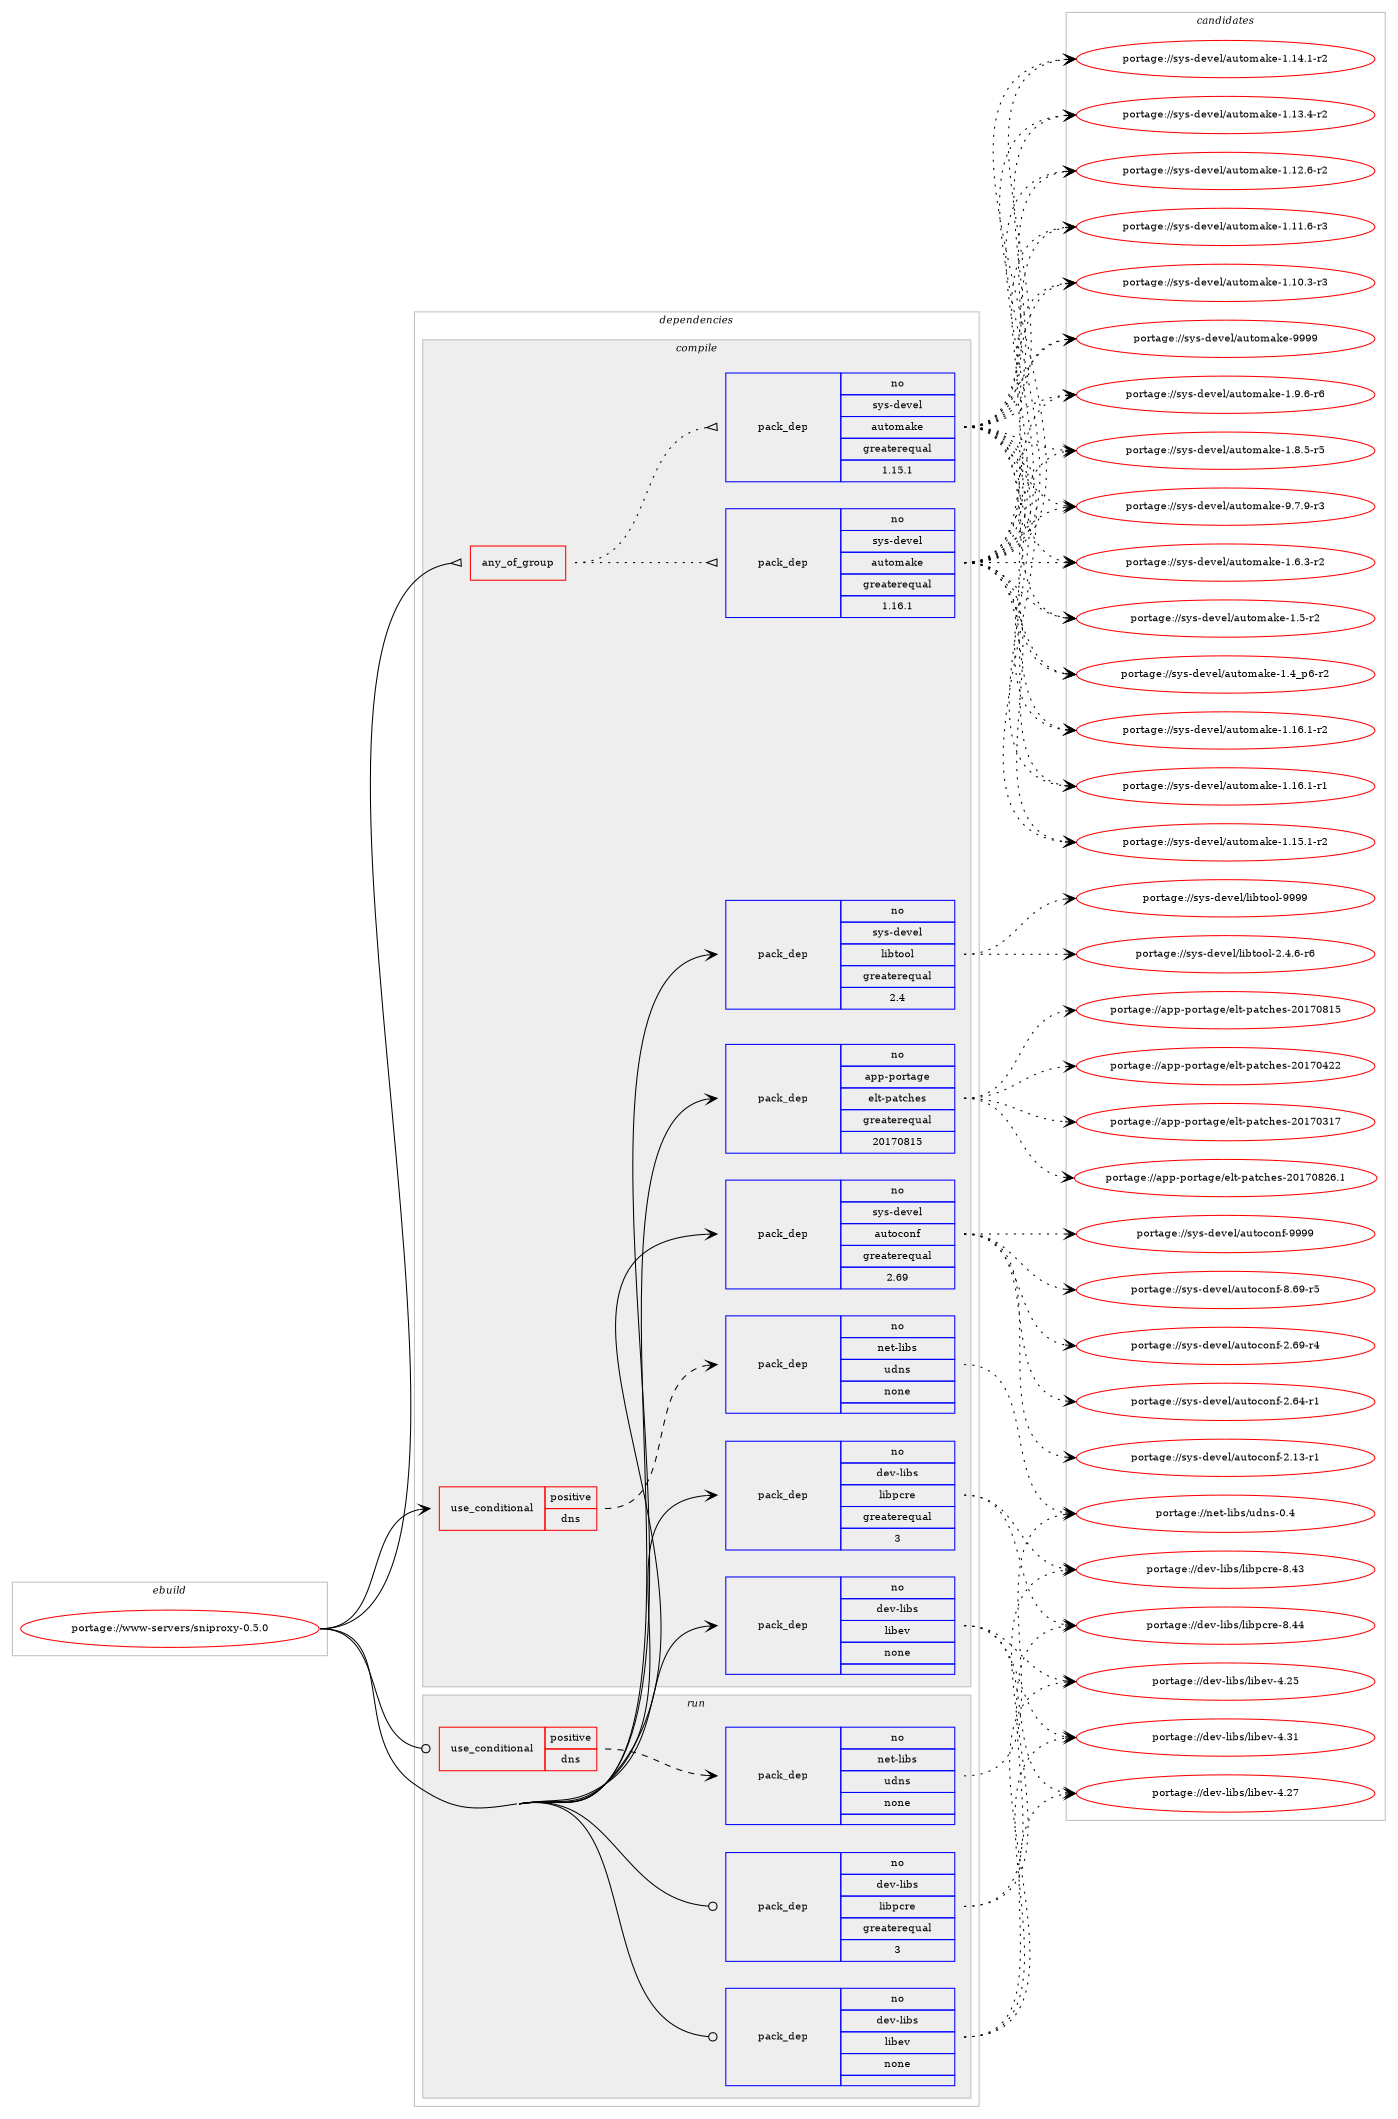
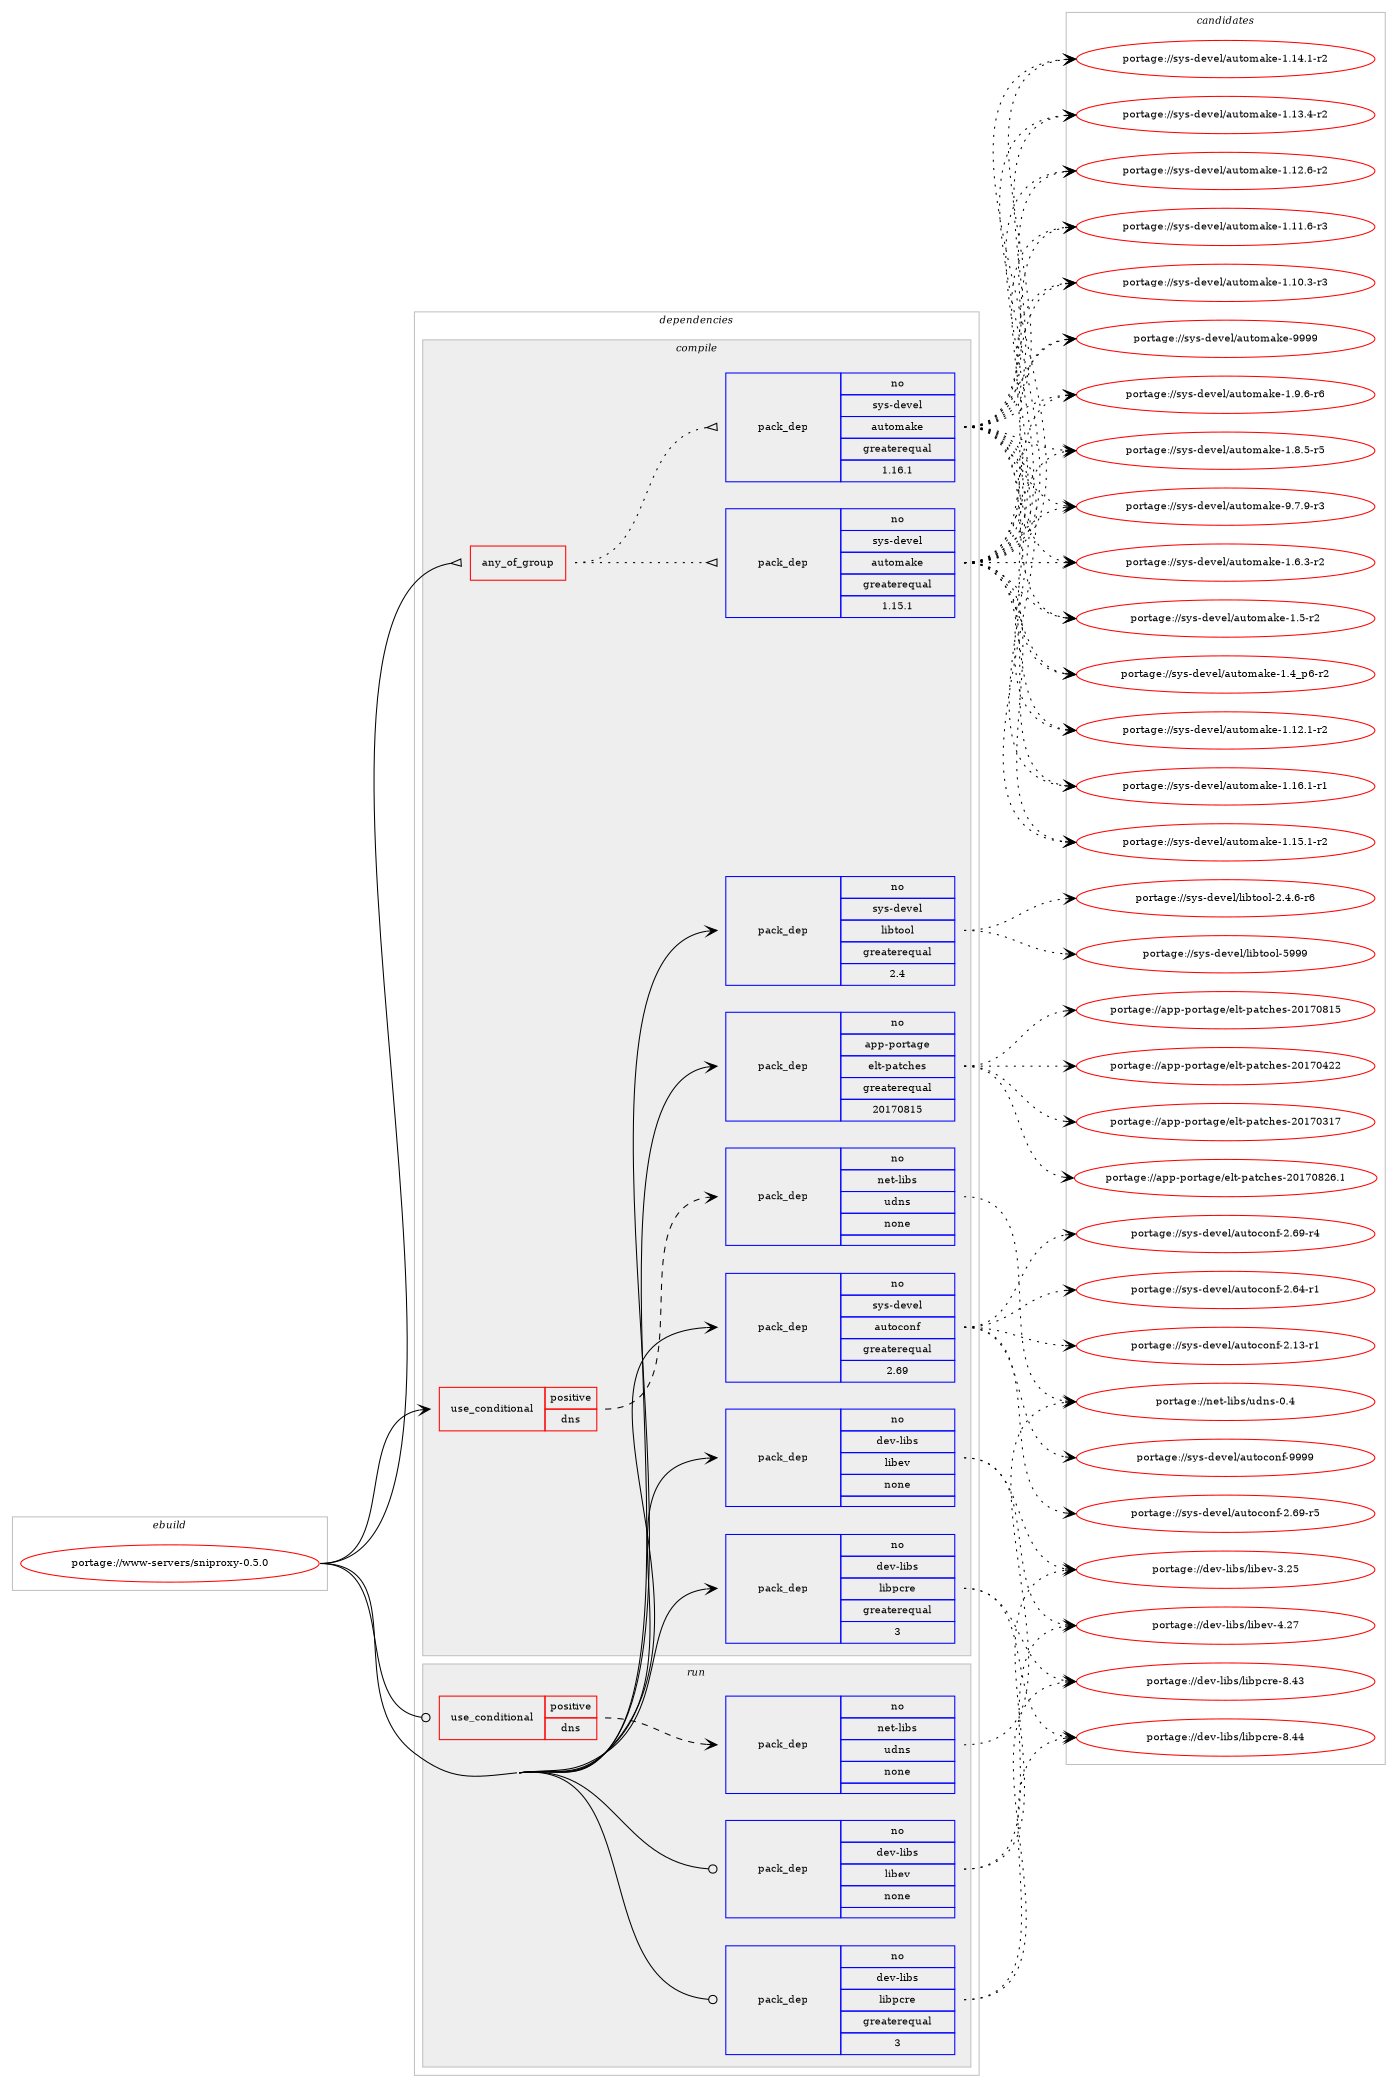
(1226, 730) -> (1226, 730)
(1226, 898) -> (1226, 954)
(1226, 1290) -> (1226, 1514)
(1226, 1682) -> (1226, 1570)
(1226, 1738) -> none
